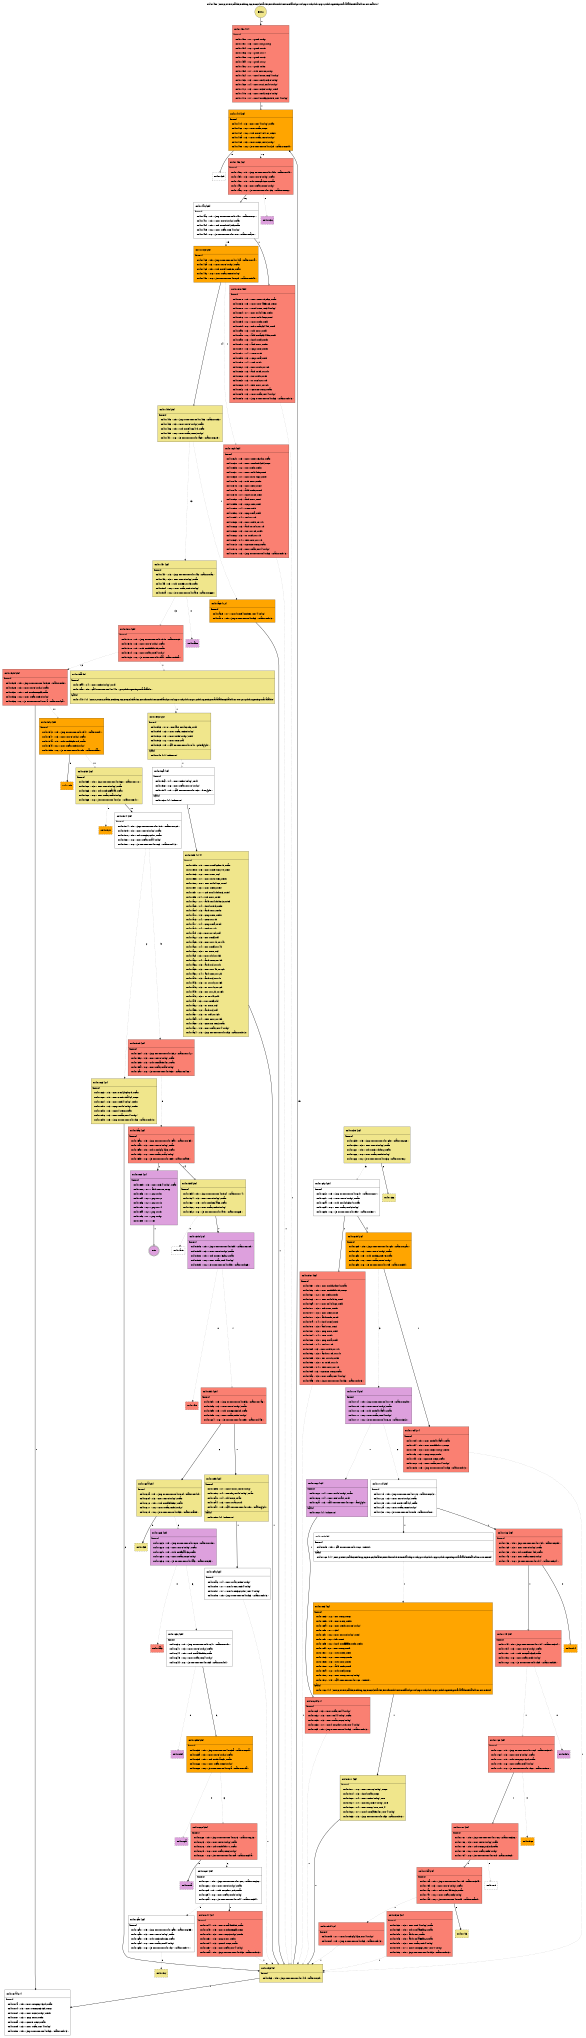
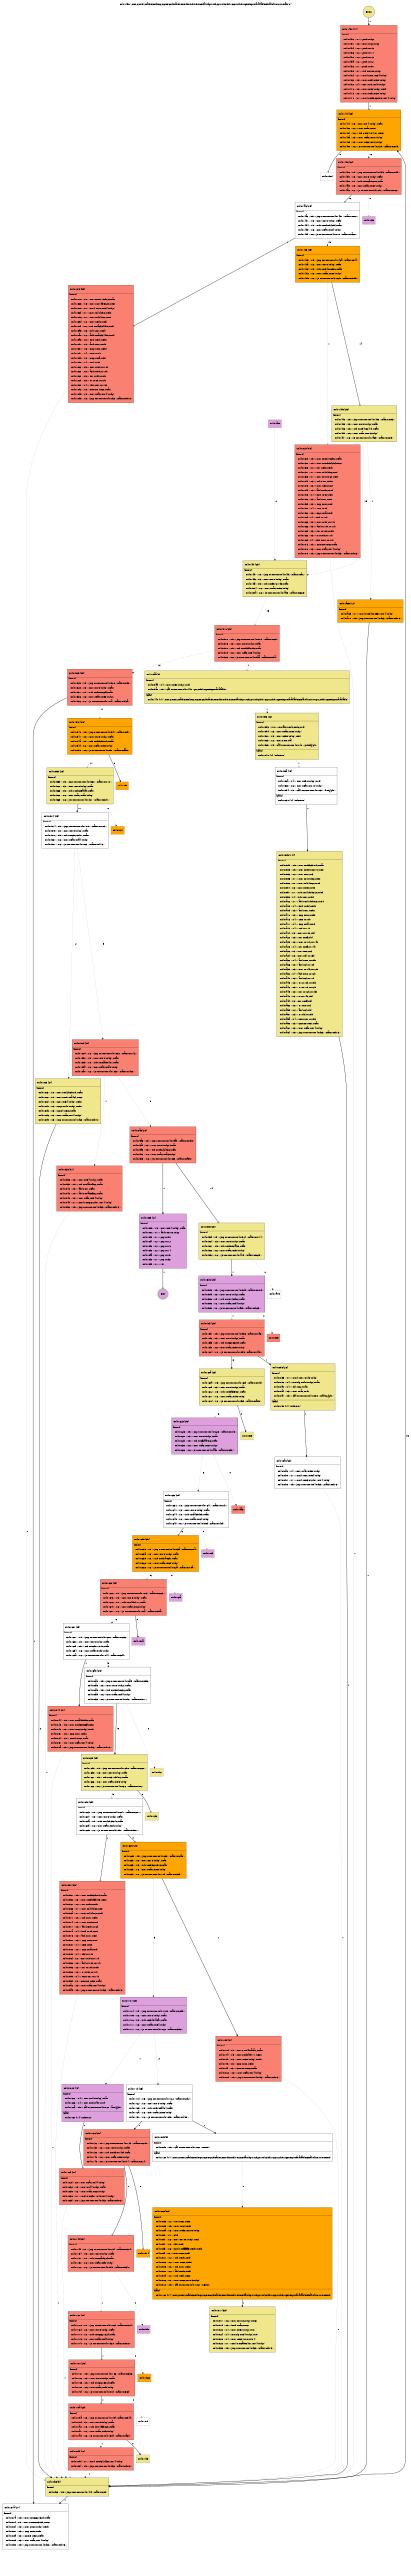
(189, 617) -> (275, 493)
none -> (102, 1120)
none -> (116, 1728)
(314, 1888) -> none
